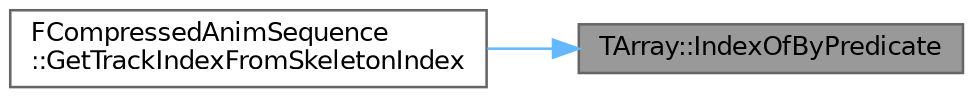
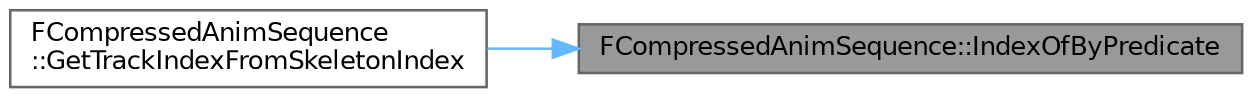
(771, 49) -> (910, 49)
